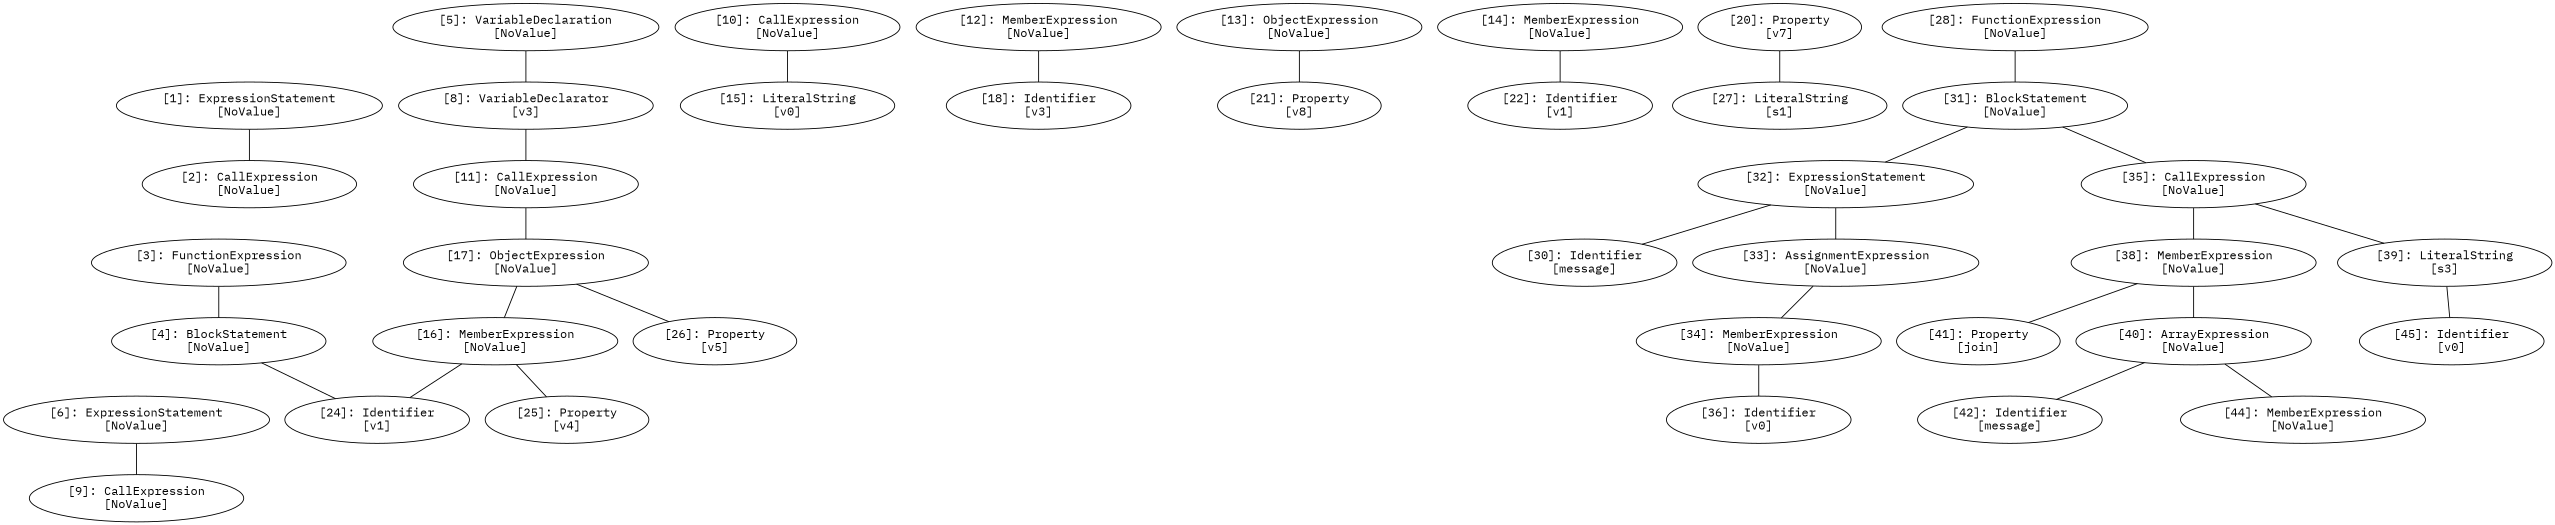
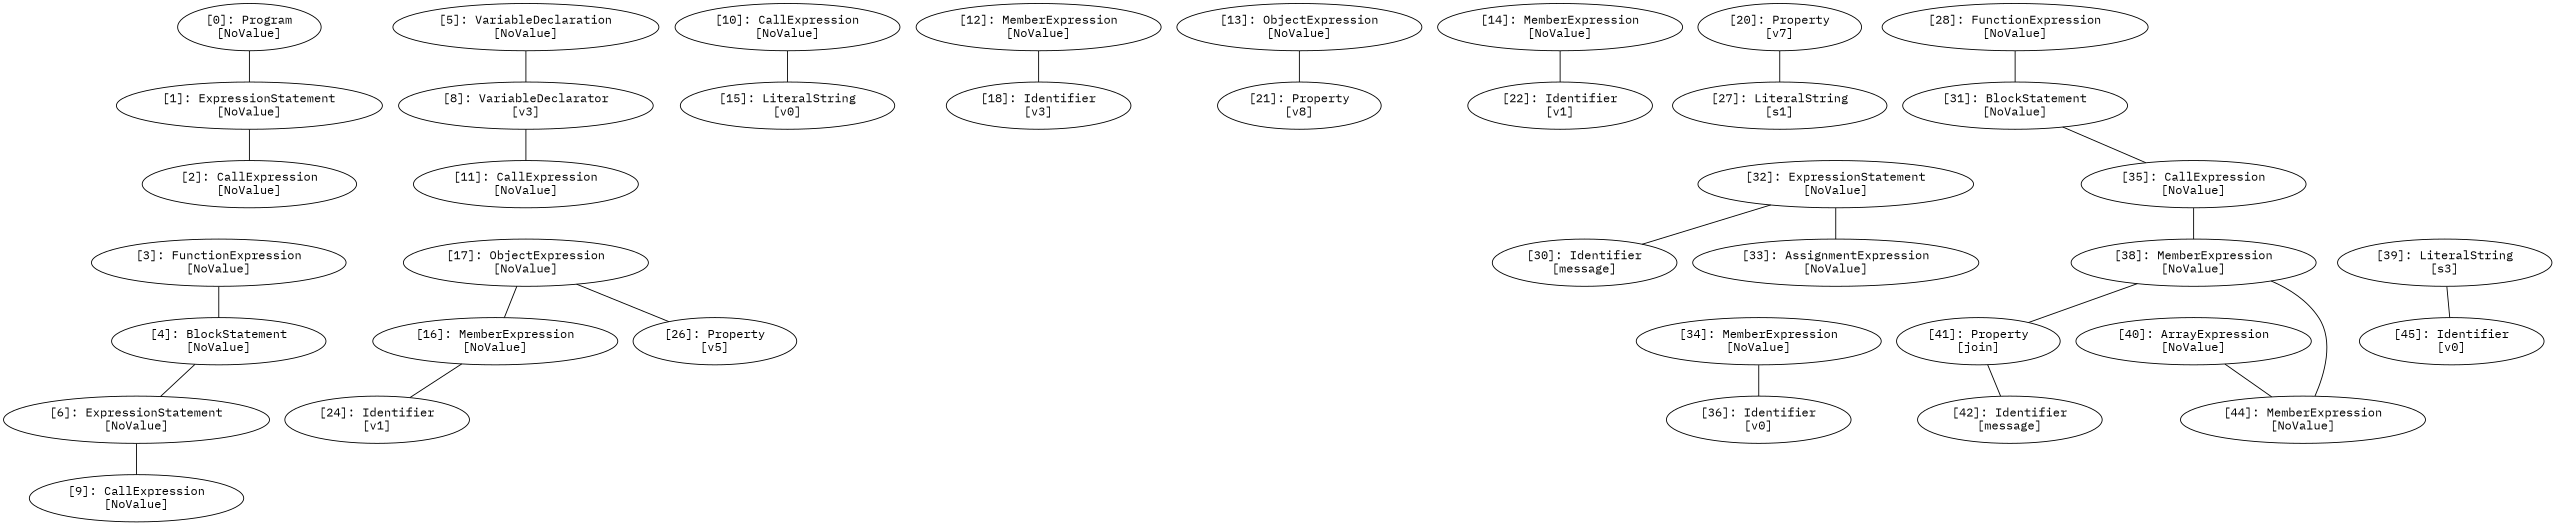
none -> (249, 27)
(1926, 145) -> none
(526, 224) -> none
(2320, 224) -> none
(1797, 302) -> none
(2194, 302) -> (2323, 327)
(299, 381) -> (178, 380)
(2100, 381) -> (1994, 380)
(567, 420) -> none
